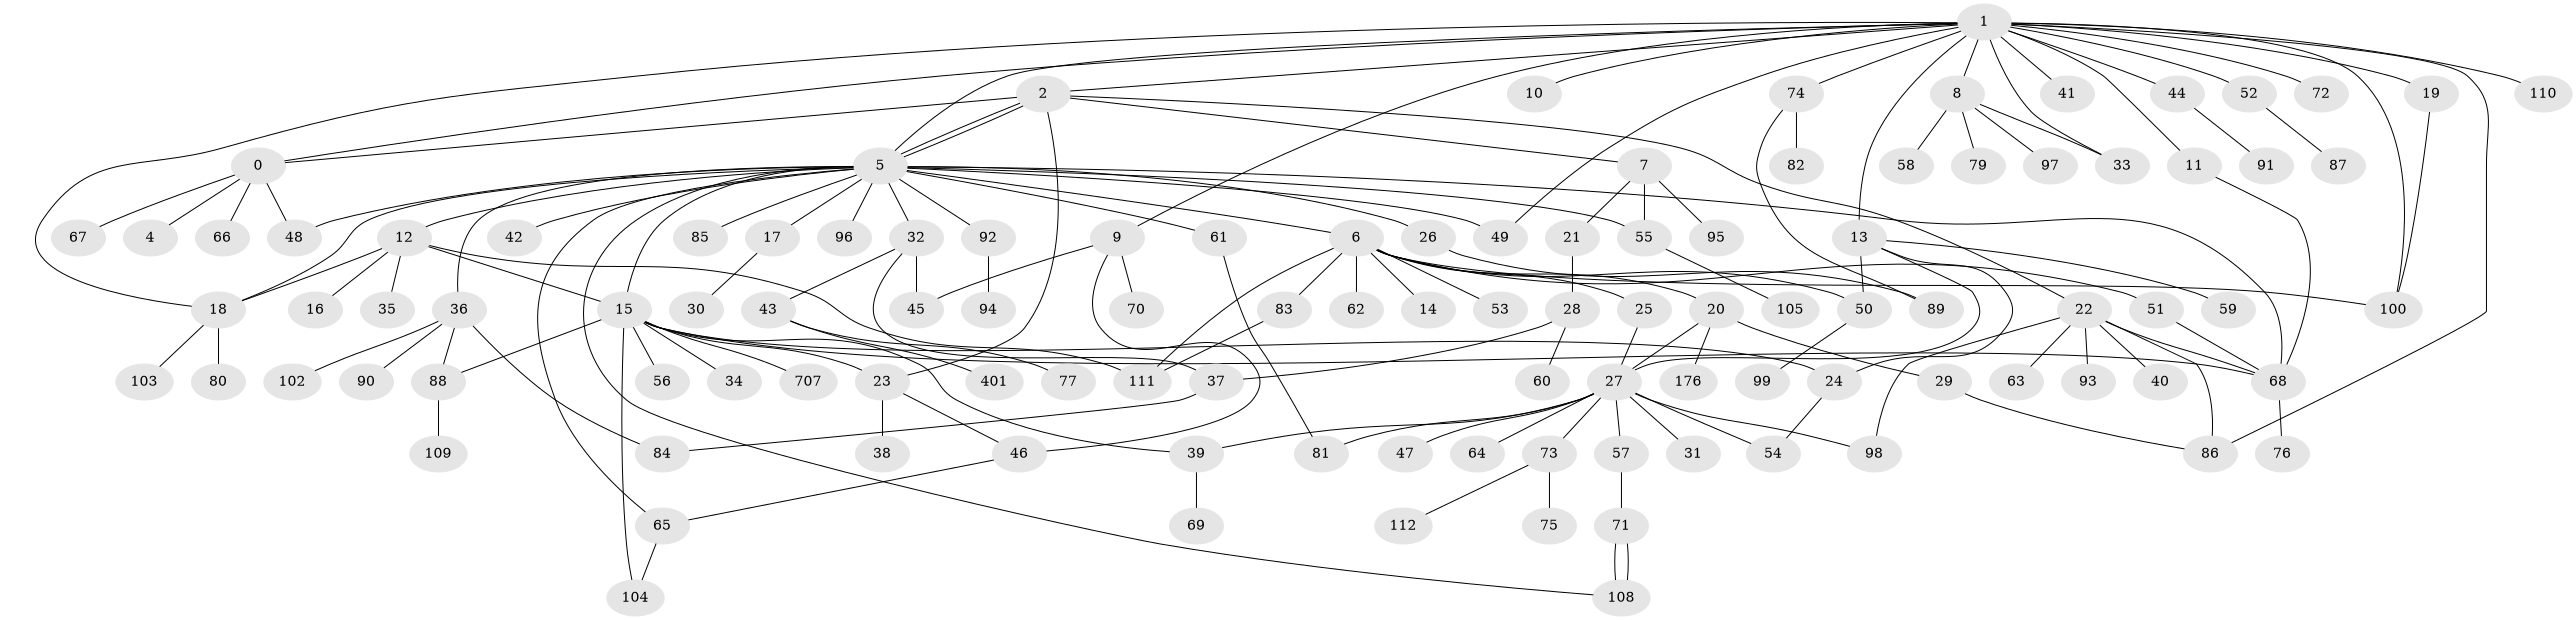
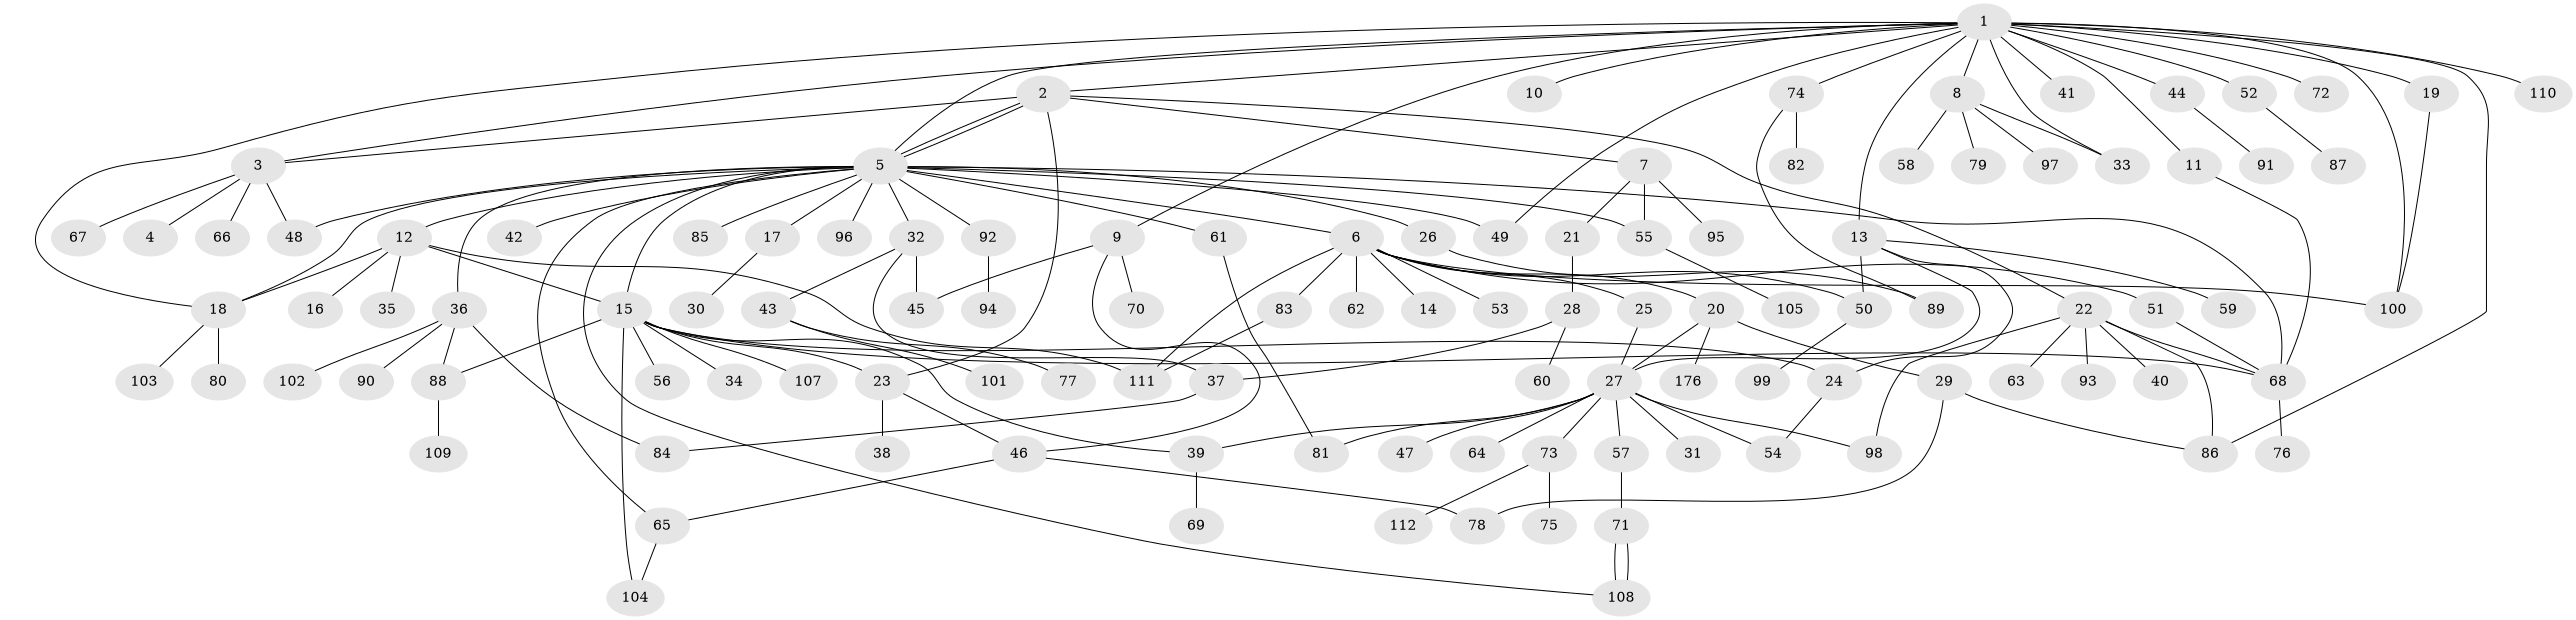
(258, 166) -> (258, 166)
(808, 382) -> (808, 382)
(994, 382) -> (994, 382)
none -> (1478, 526)
